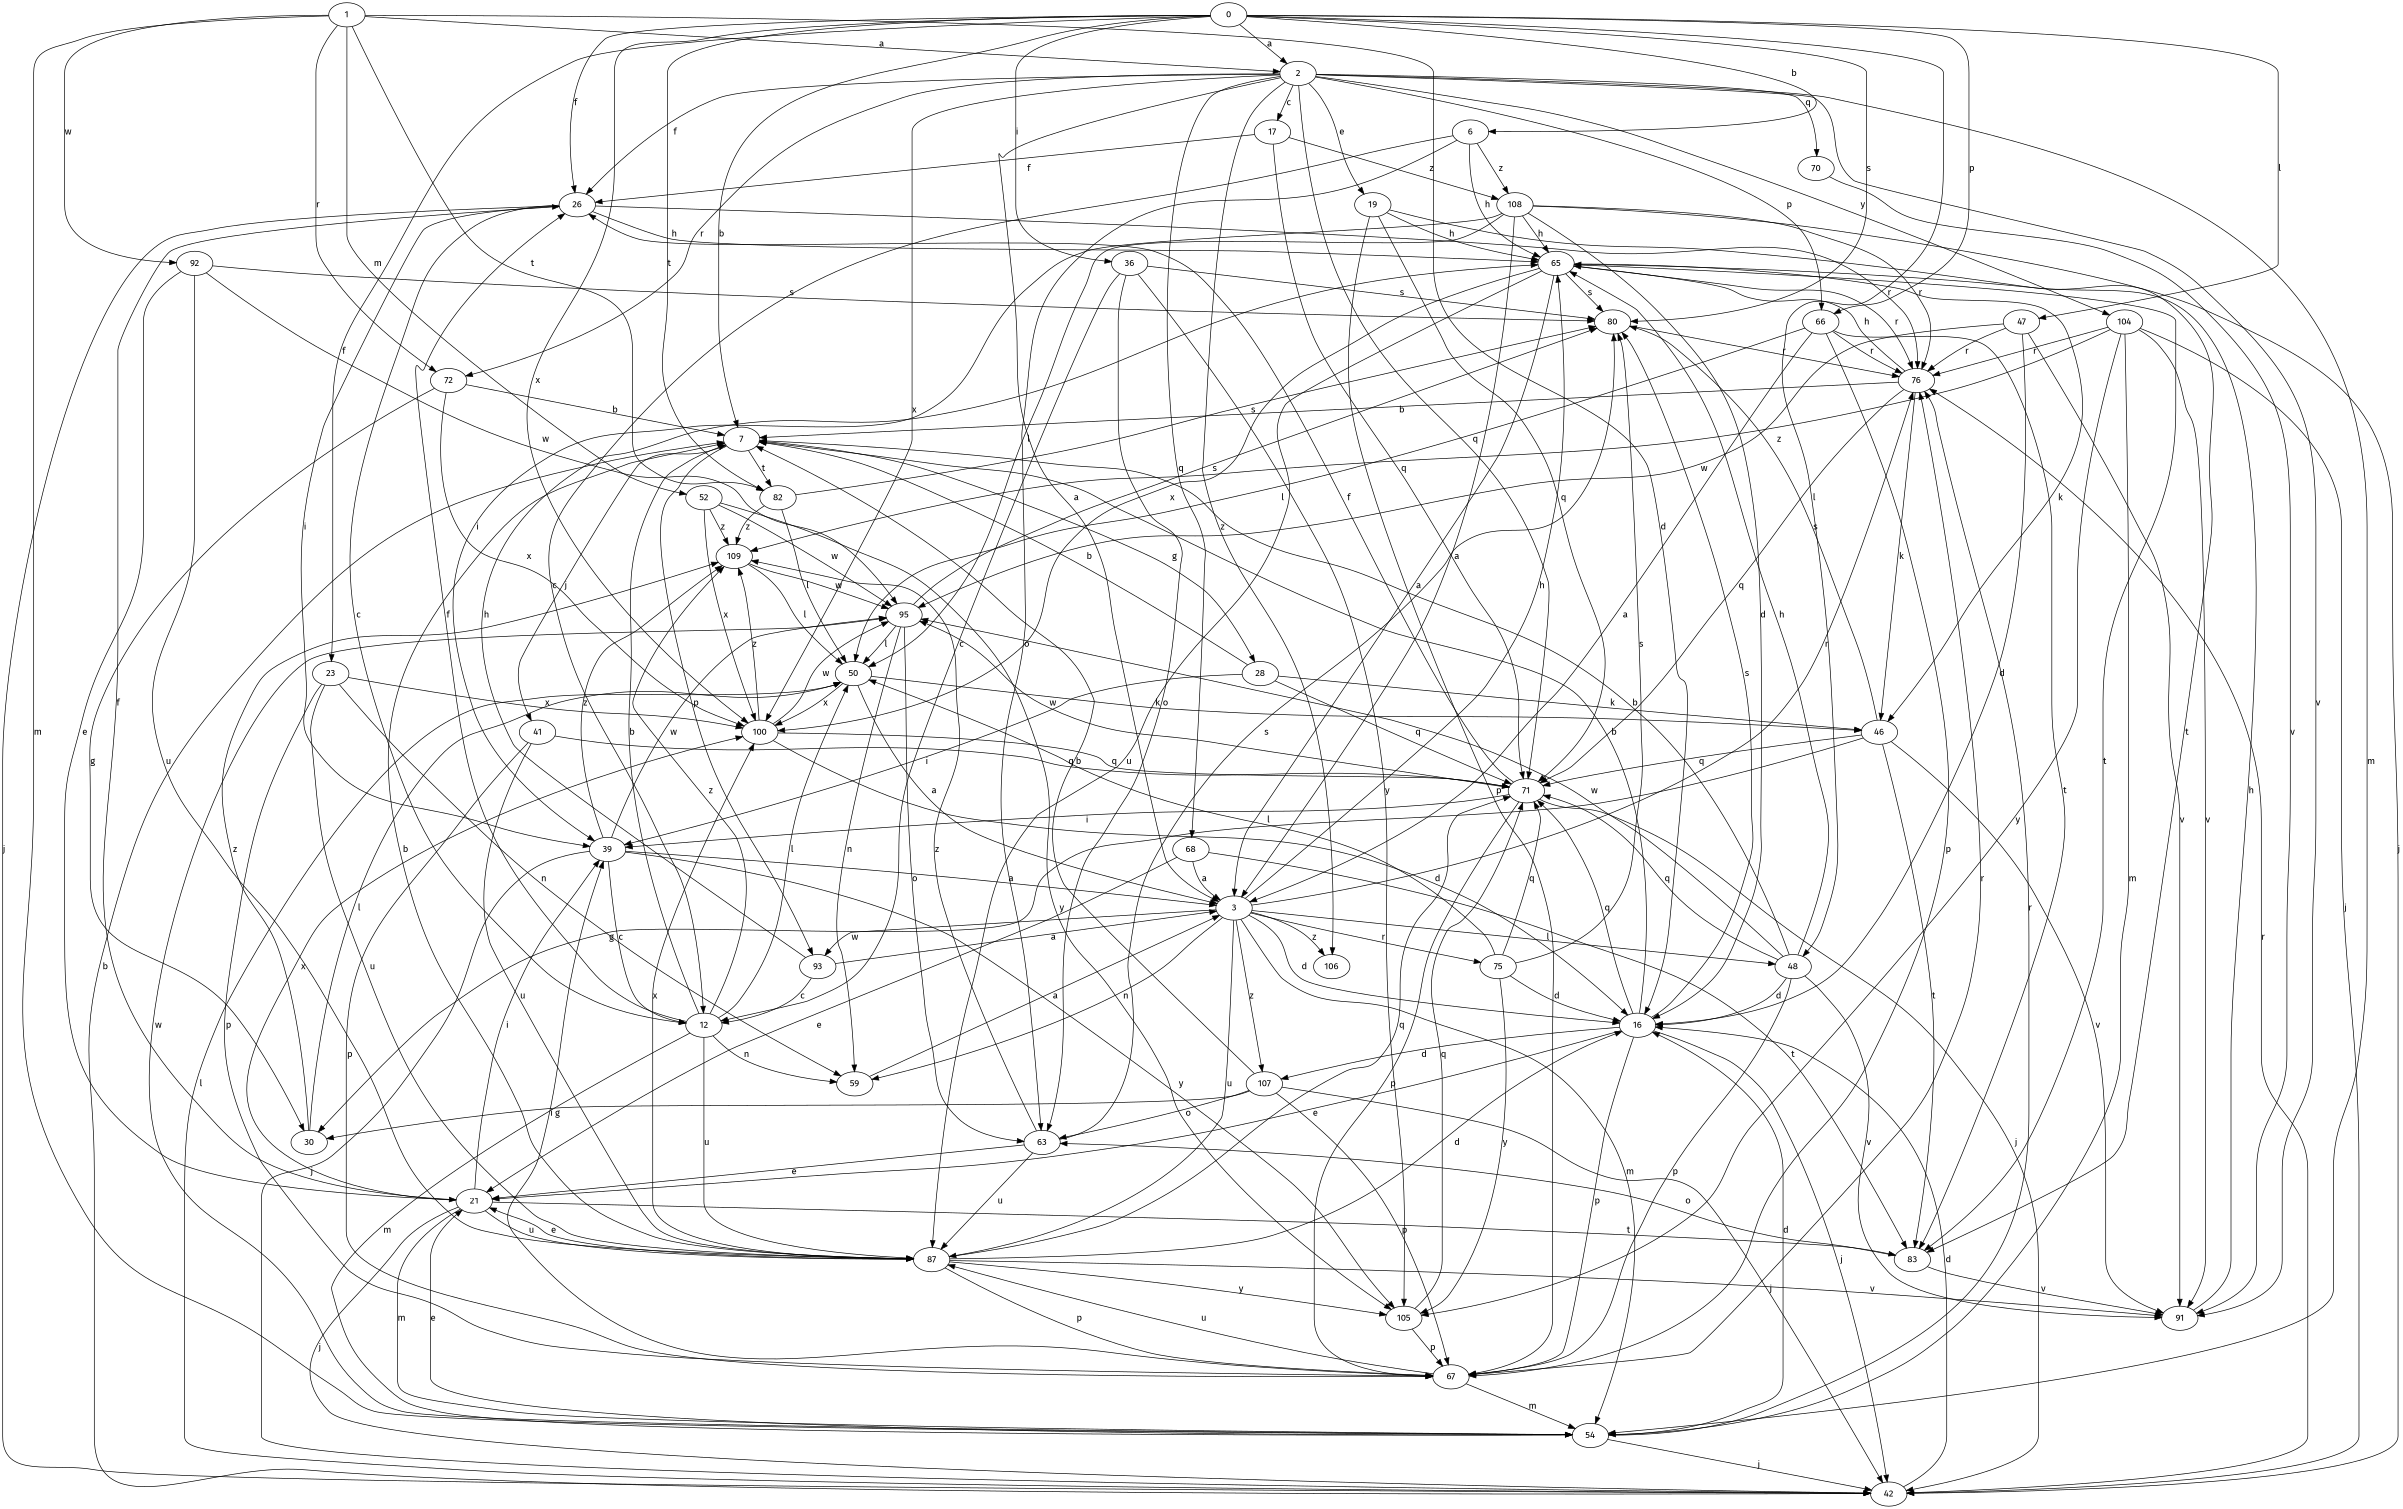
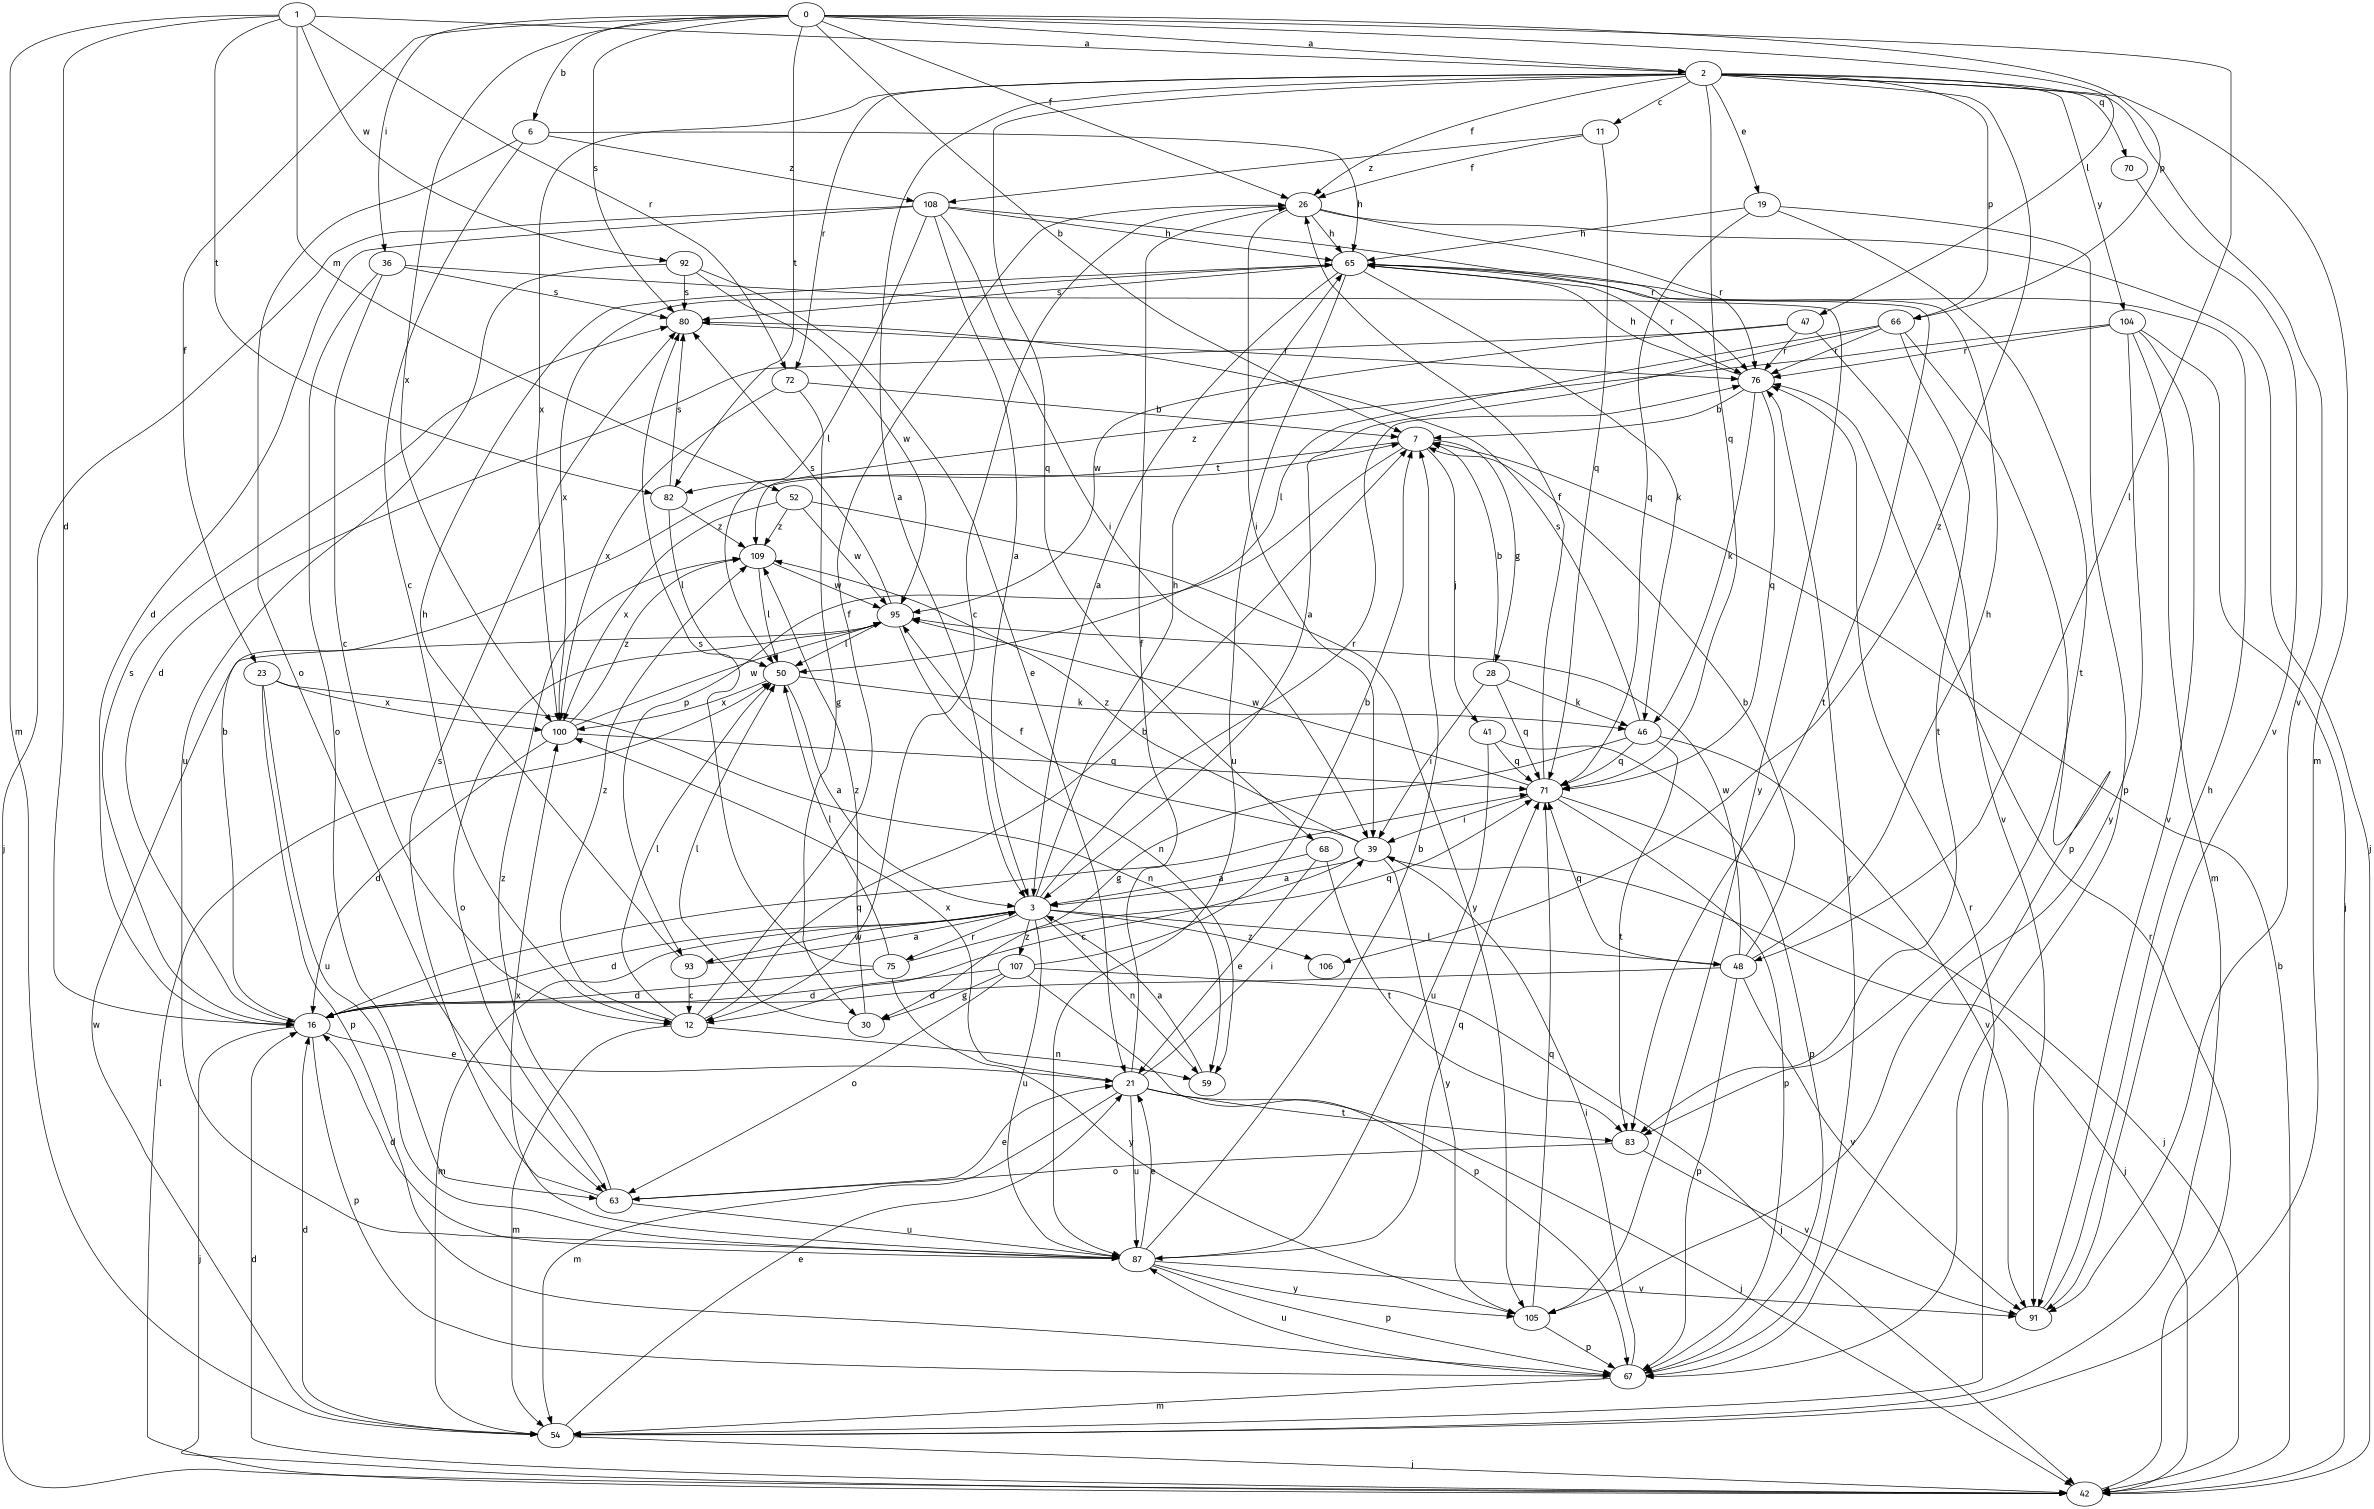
(1272, 132) -> (1601, 132)
(674, 732) -> (1022, 732)
(1453, 1045) -> (749, 997)
(720, 1223) -> none
